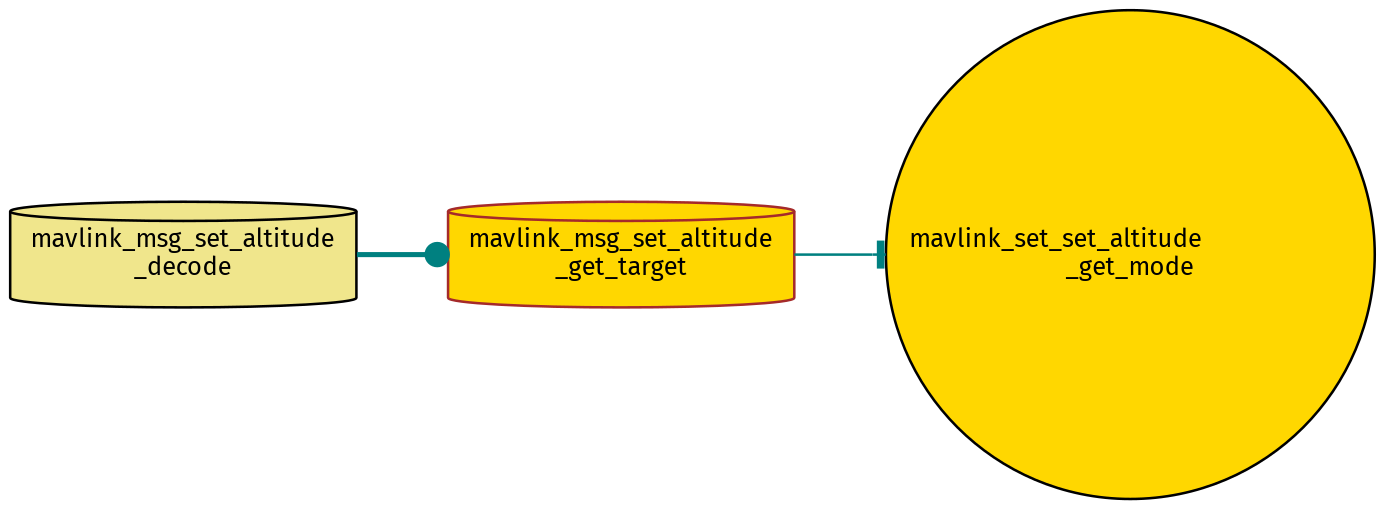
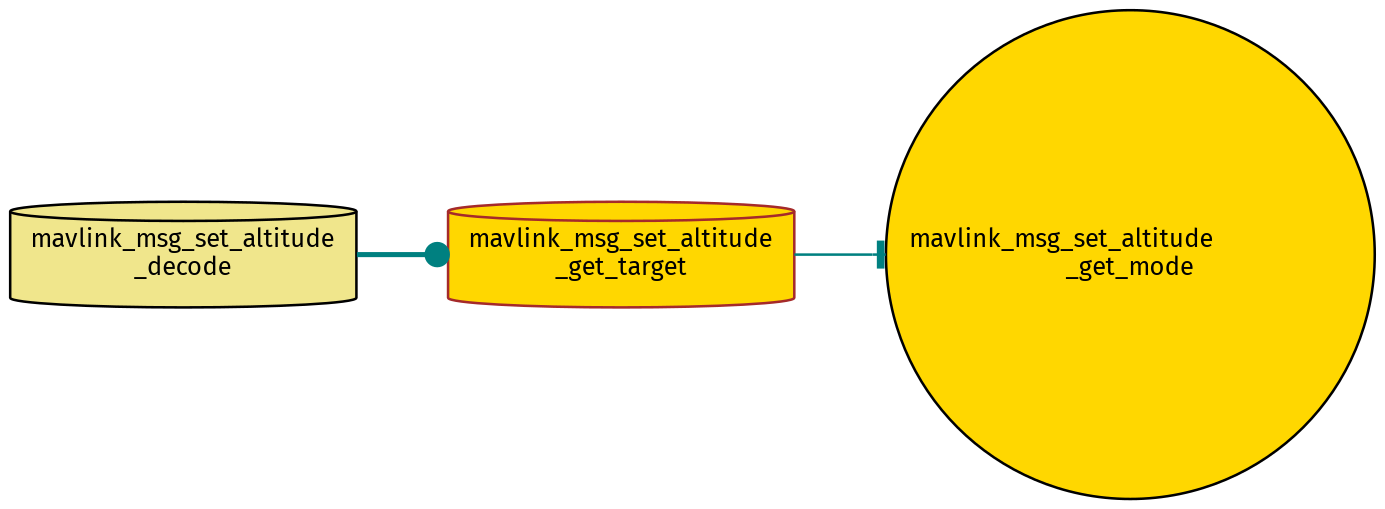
(1130, 255) -> (1130, 255)
